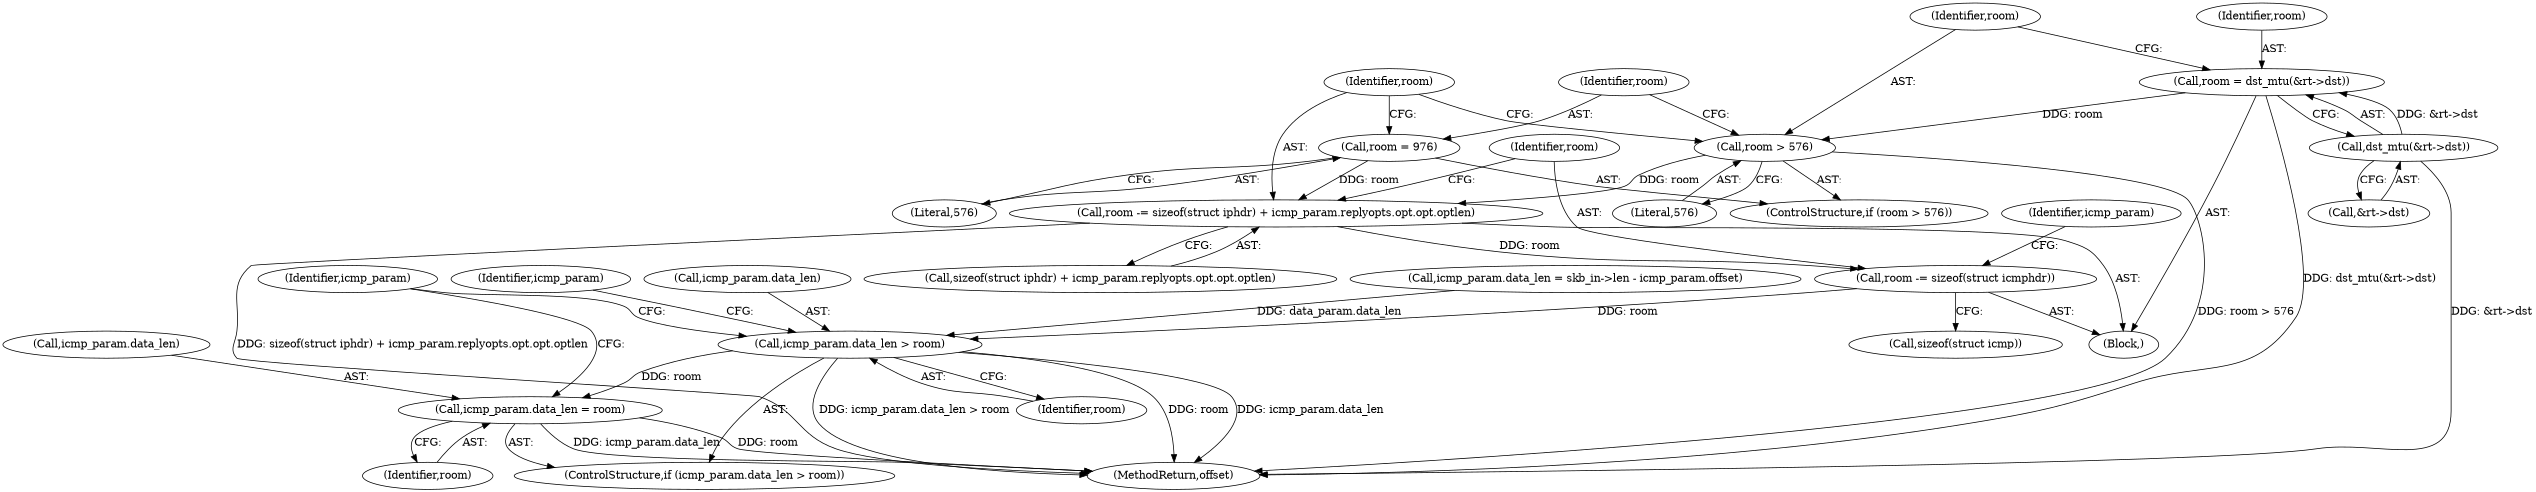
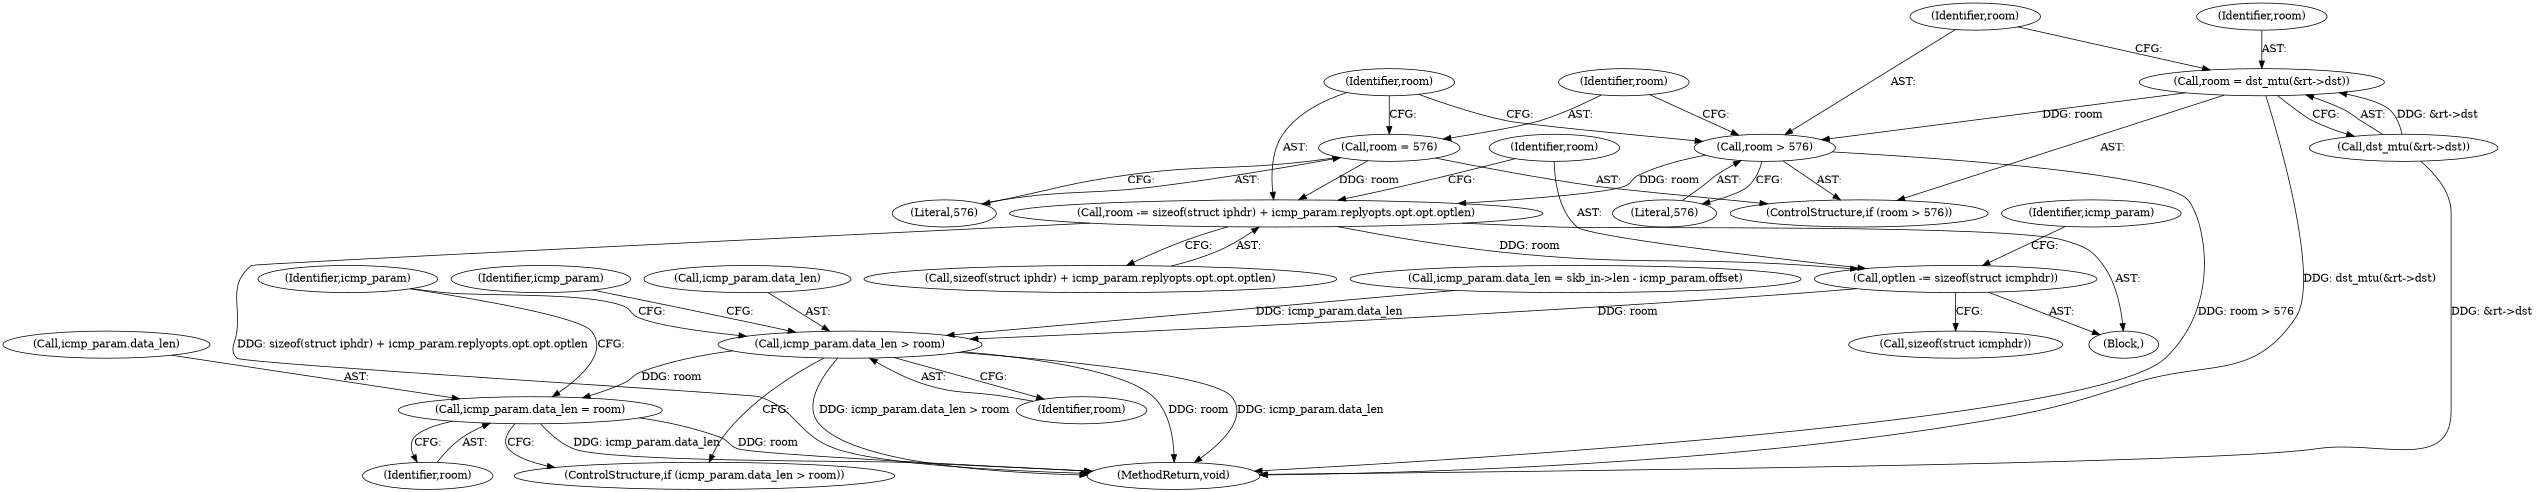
(1389, 148) -> (1389, 148)
(2202, 206) -> (2064, 147)
(2369, 213) -> none
(1956, 279) -> (1956, 279)
(1329, 312) -> (1329, 312)
(1956, 345) -> (1956, 345)
(778, 410) -> (778, 410)
(523, 443) -> (523, 443)
(1174, 476) -> (1174, 476)
